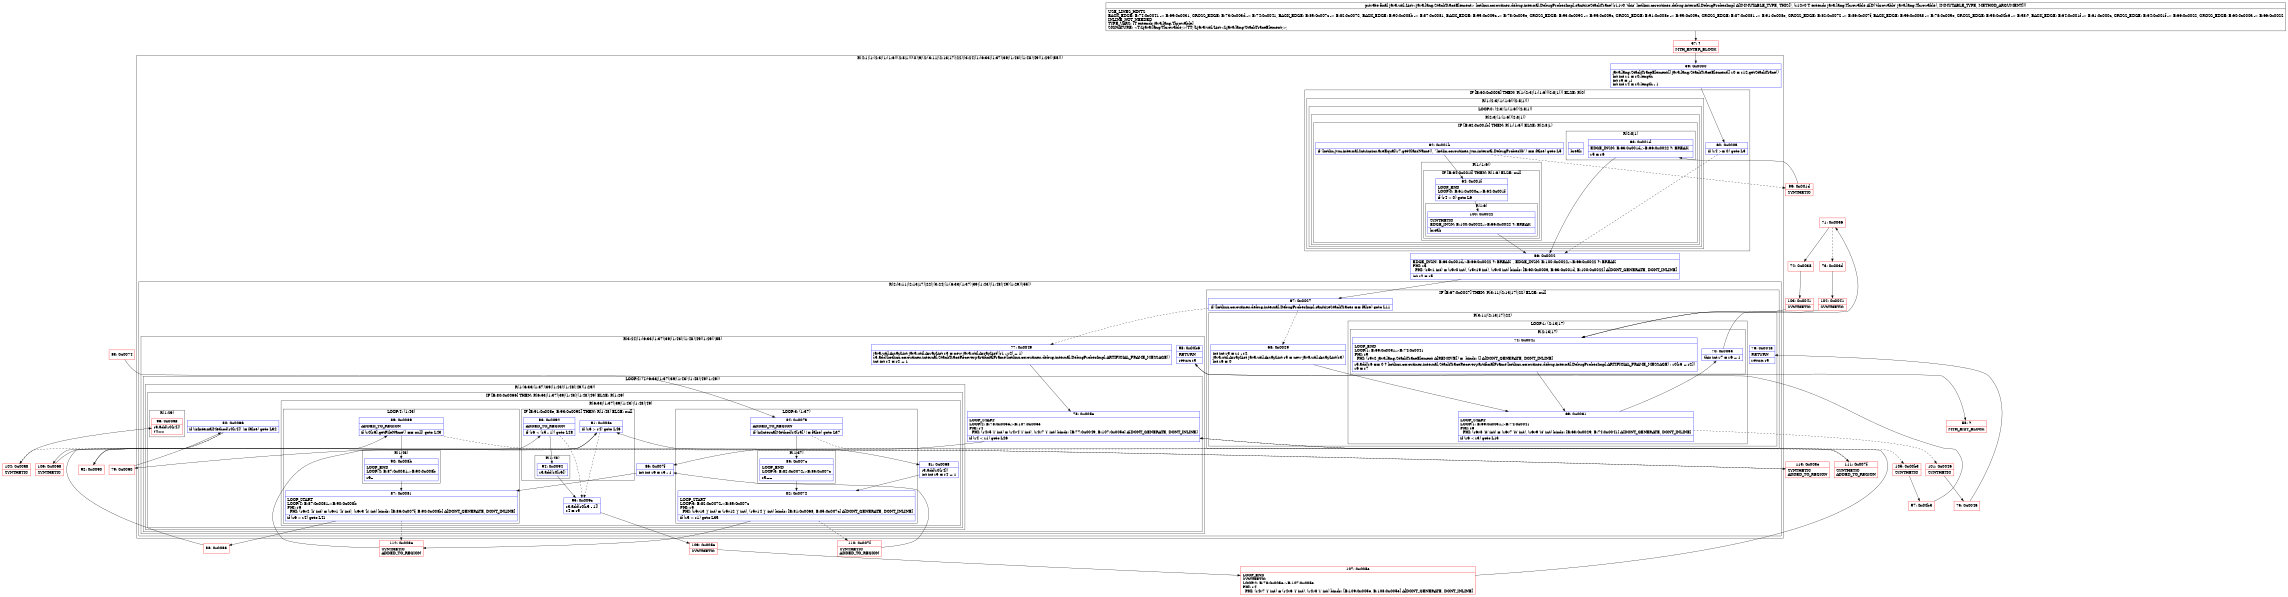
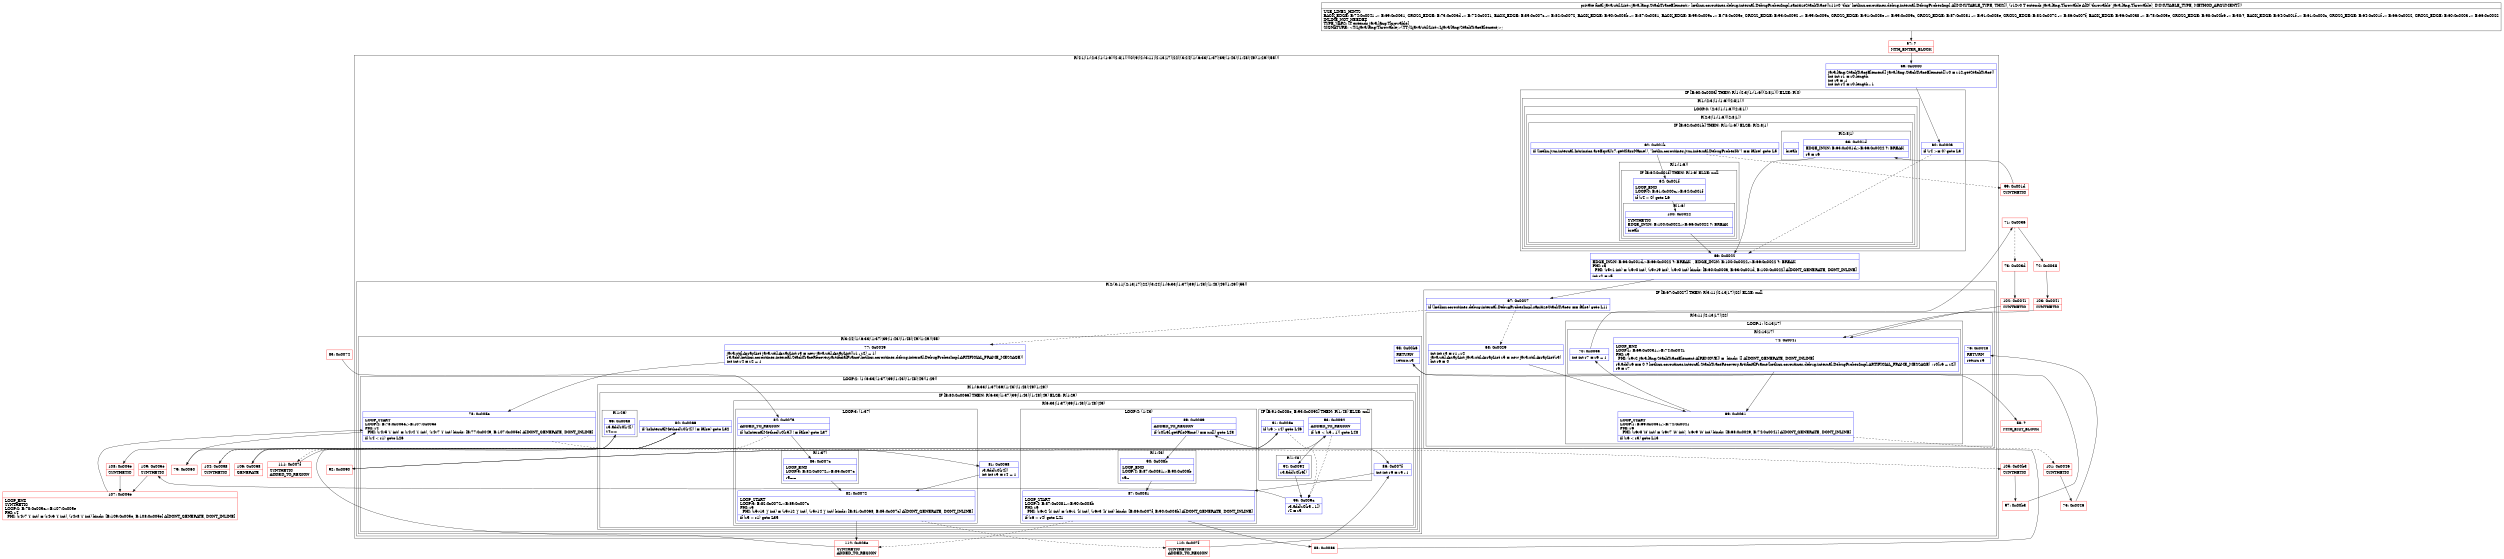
(1722, 358) -> (1589, 358)
(167, 427) -> (620, 427)
none -> (120, 470)
(1807, 470) -> none
(49, 473) -> (248, 473)
